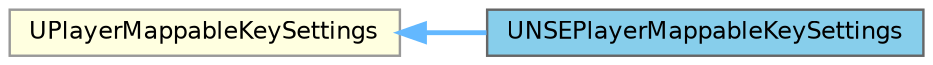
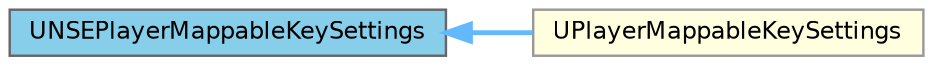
(456, 33) -> (501, 33)
